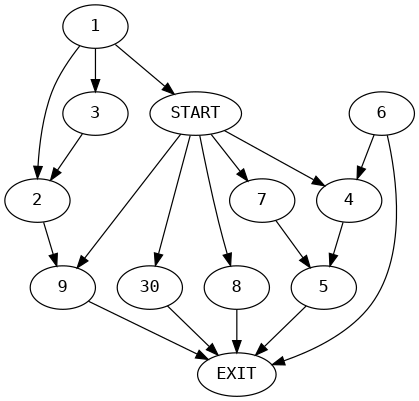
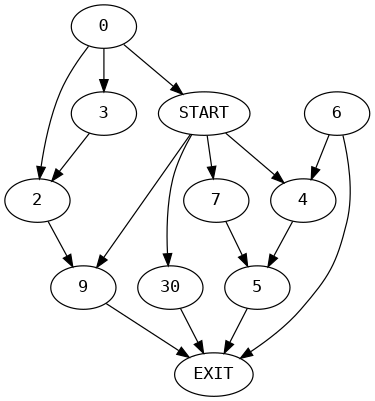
(95, 27) -> (104, 27)
(237, 288) -> none
